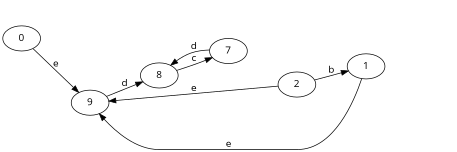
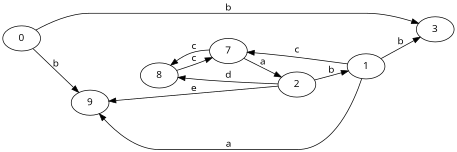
none -> (435, 29)
(194, 46) -> (194, 46)
none -> (301, 58)
(56, 64) -> (56, 64)
none -> (260, 66)
(121, 90) -> (232, 82)
(228, 144) -> (228, 144)
